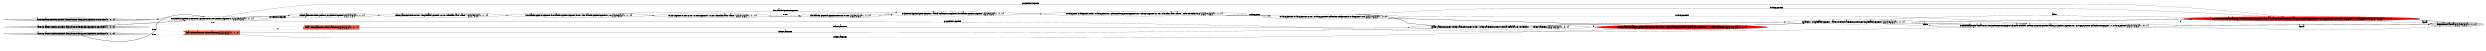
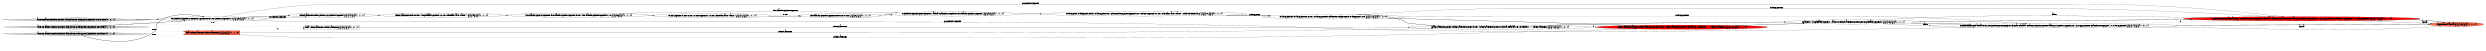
(2456, 24) -> (2456, 24)
(332, 27) -> (332, 27)
